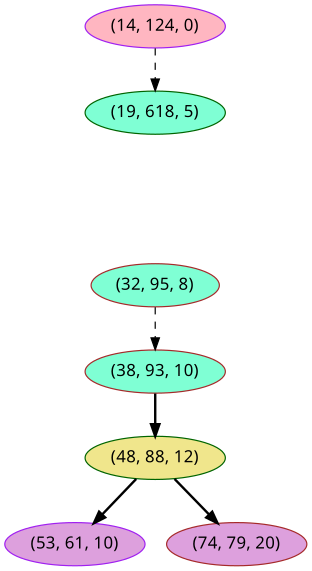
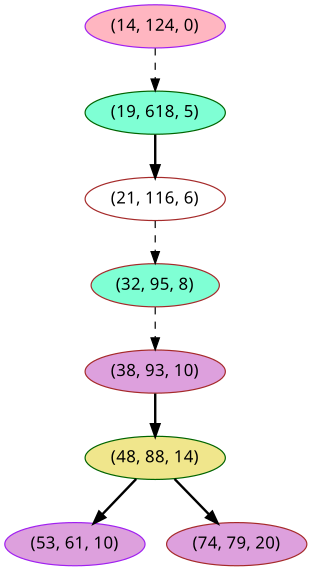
none -> (155, 199)
(155, 372) -> (155, 372)
(155, 458) -> (155, 458)
